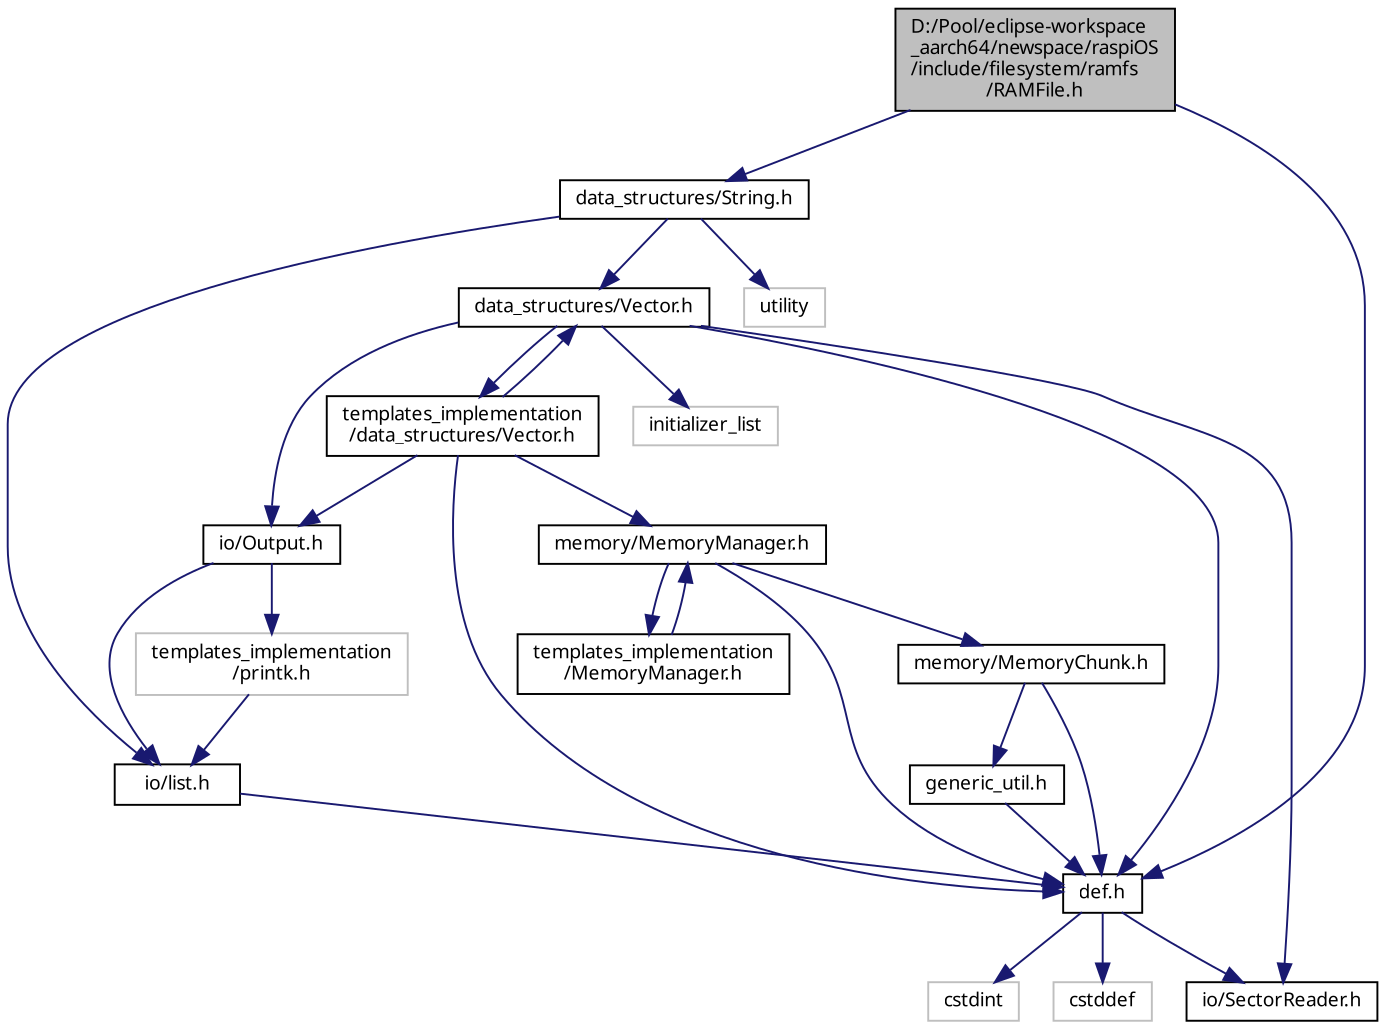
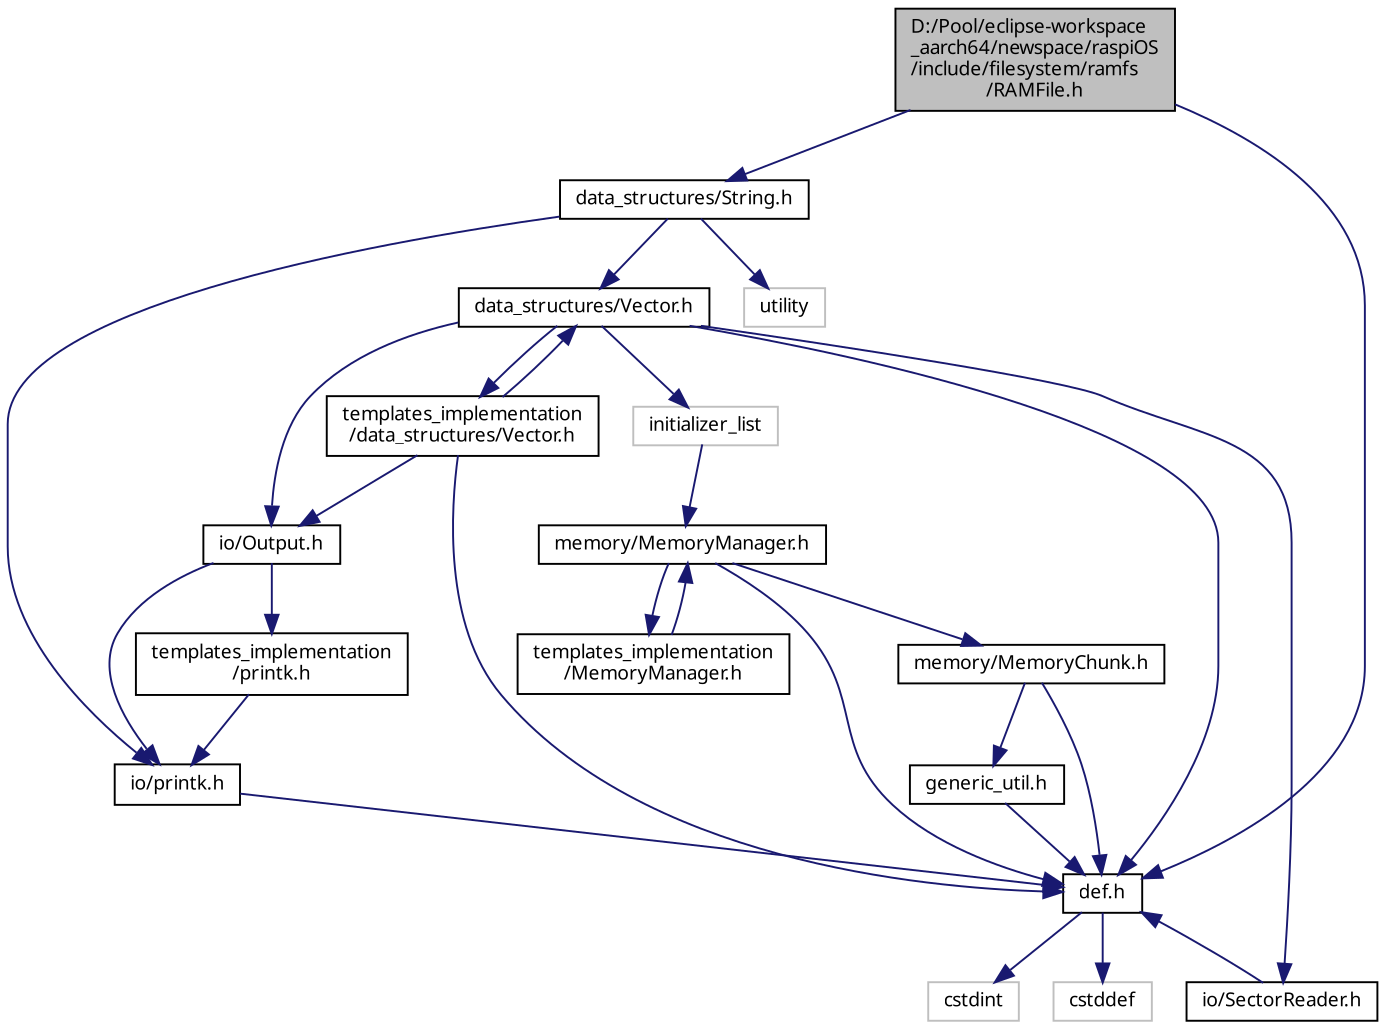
(574, 486) -> (696, 476)
(272, 664) -> (272, 664)
(177, 785) -> (177, 785)
(1173, 944) -> (1211, 951)
